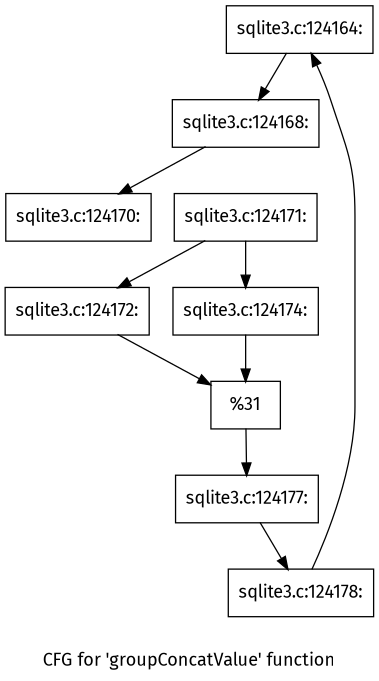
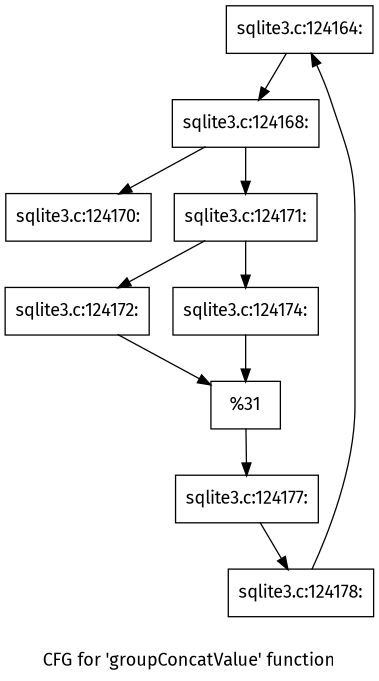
none -> (246, 164)
